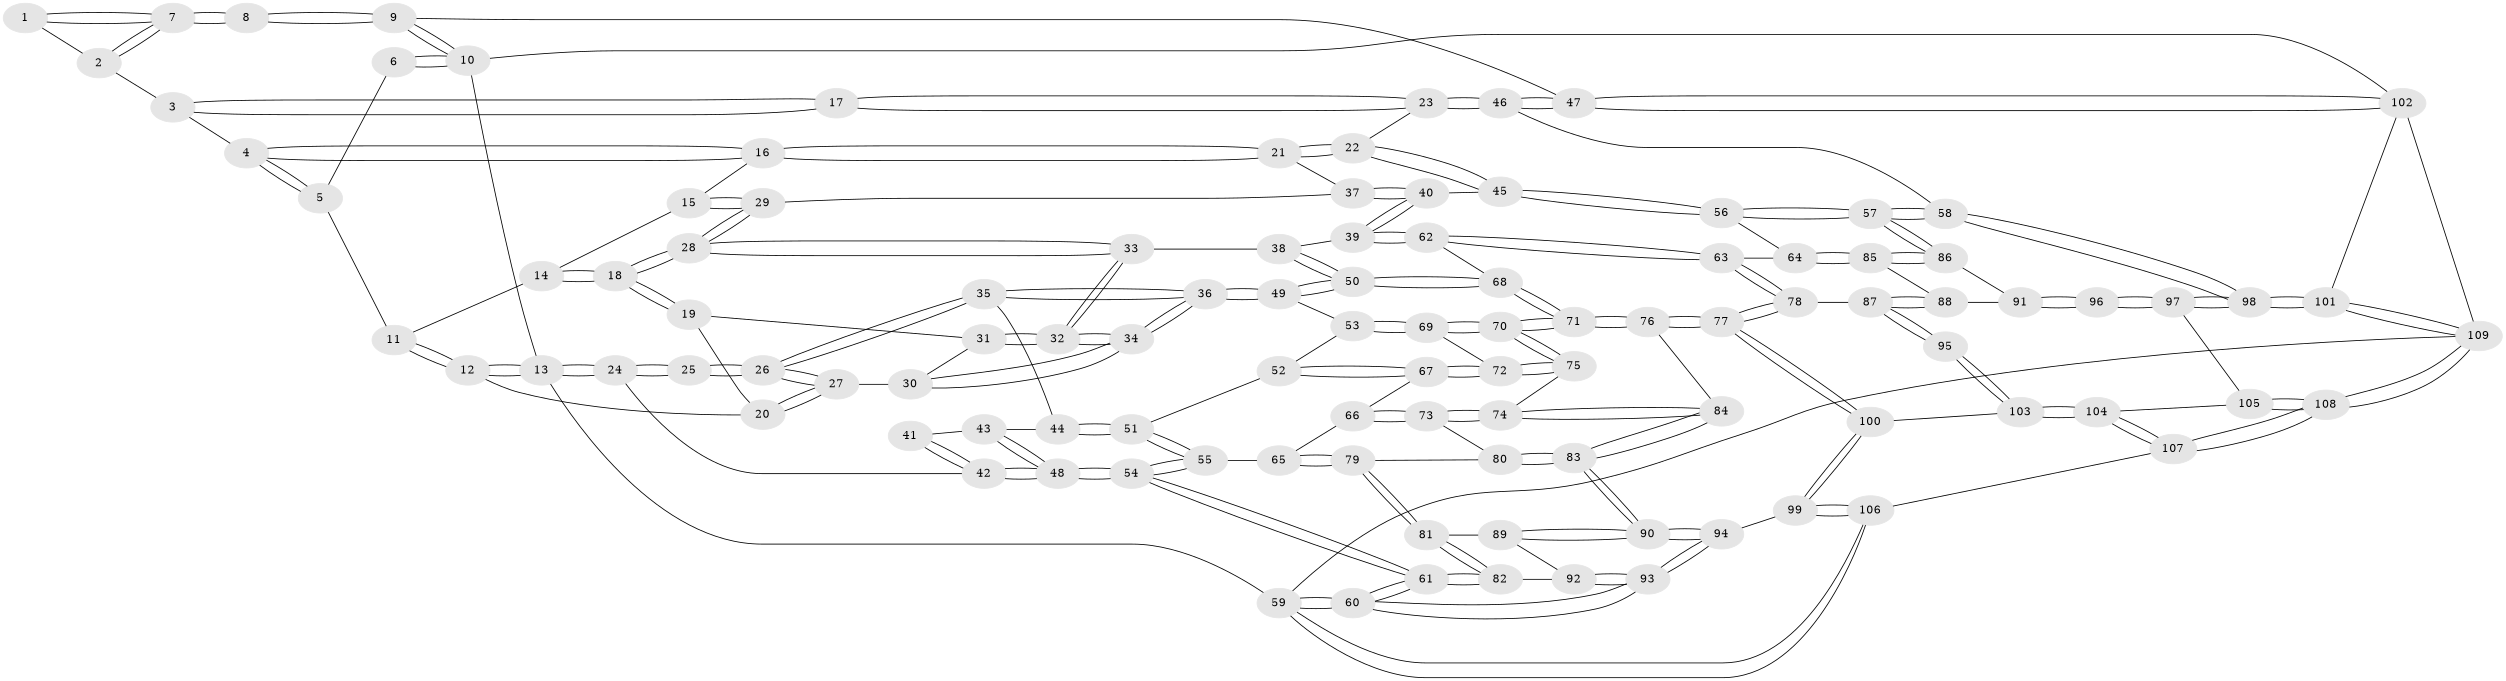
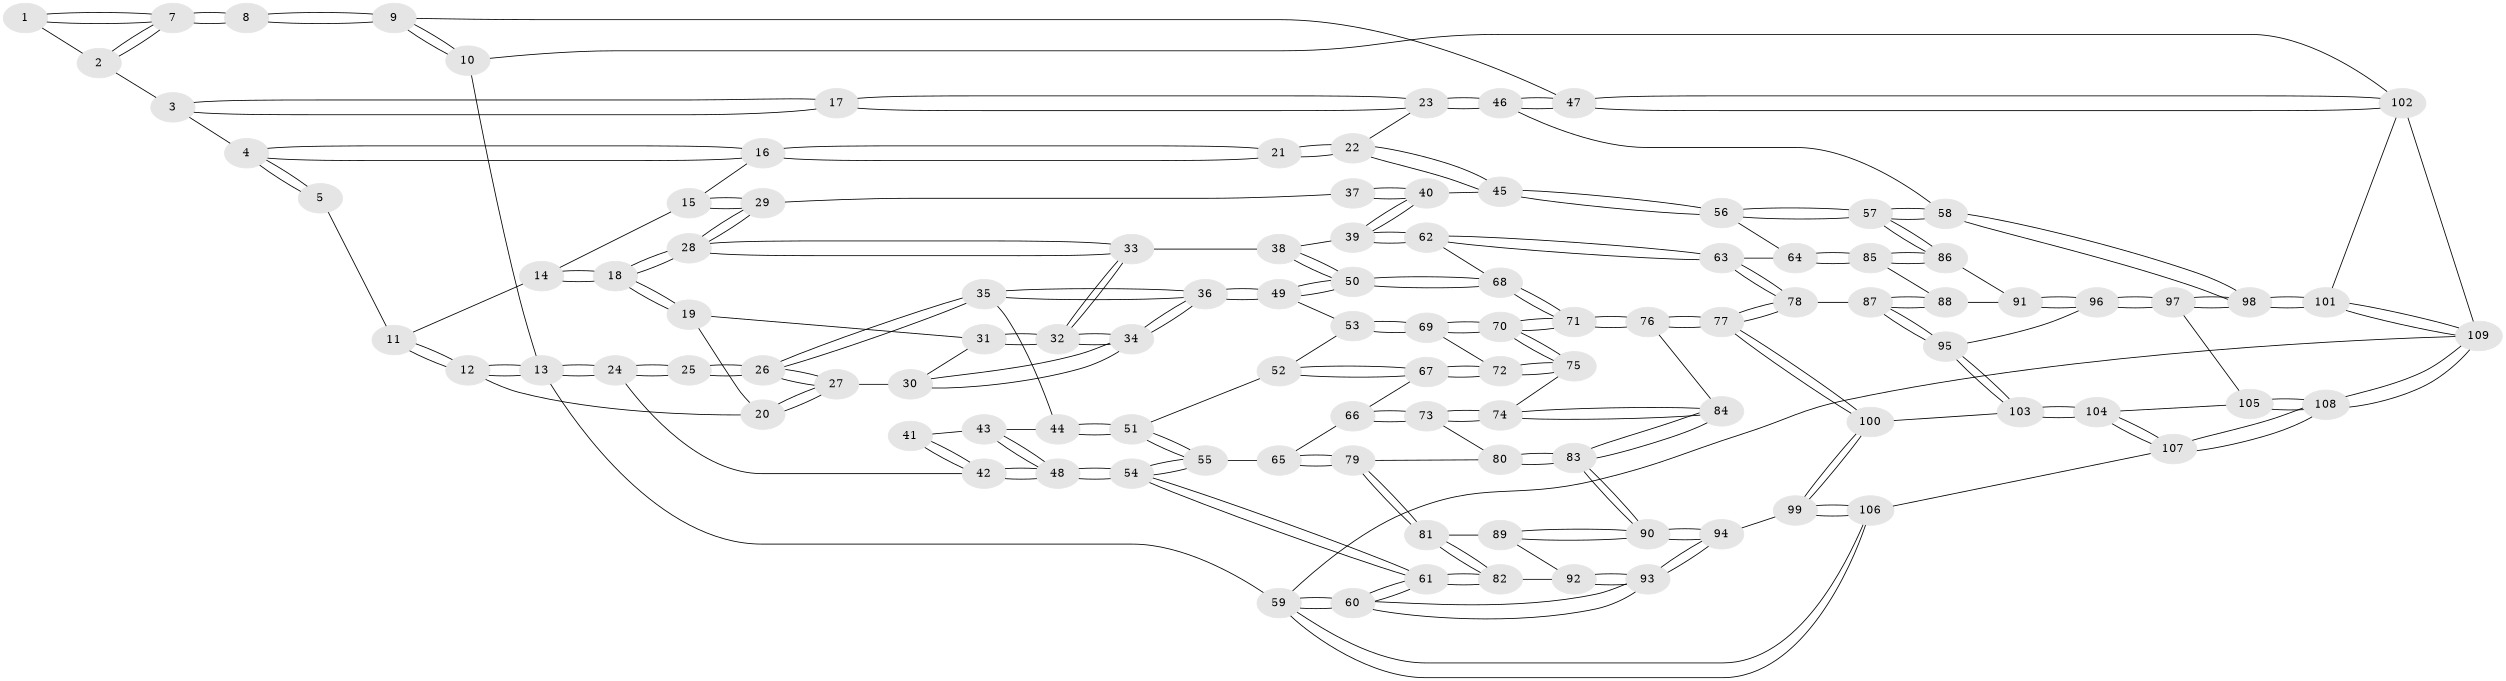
(394, 62) -> none
(1316, 173) -> none
none -> (2024, 330)
